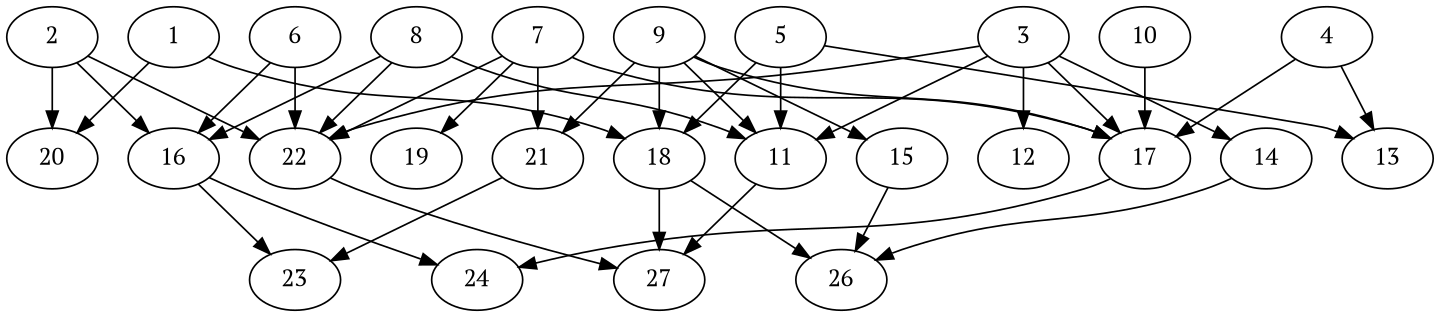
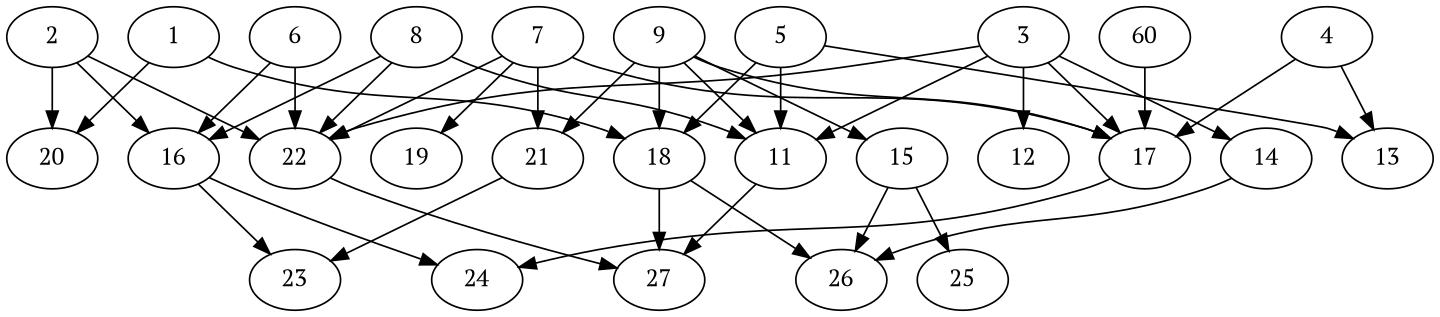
(1145, 37) -> (1145, 37)
none -> (963, 280)
